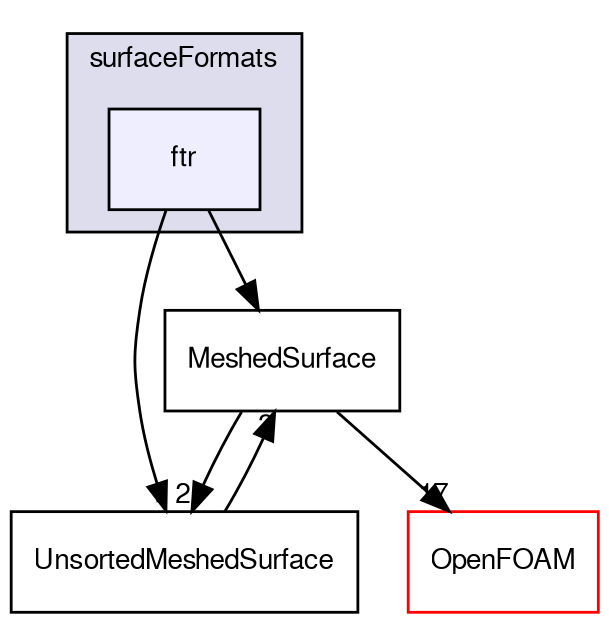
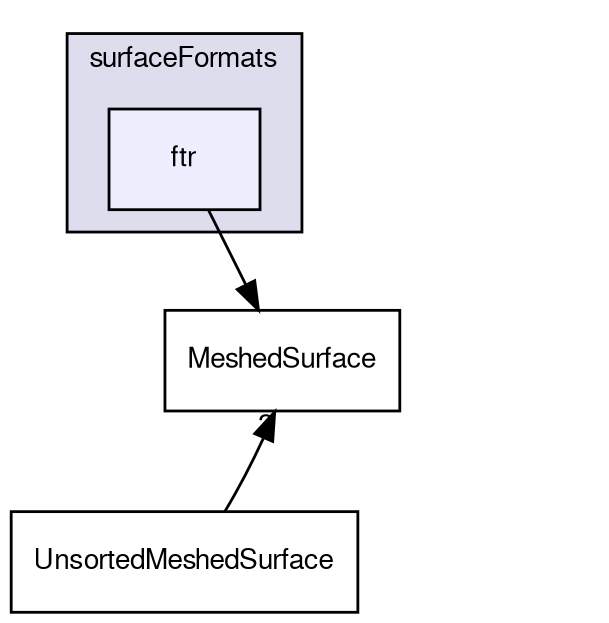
(135, 347) -> none
(221, 448) -> none
(503, 562) -> none
